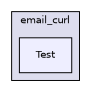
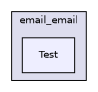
(46, 21) -> (49, 21)
